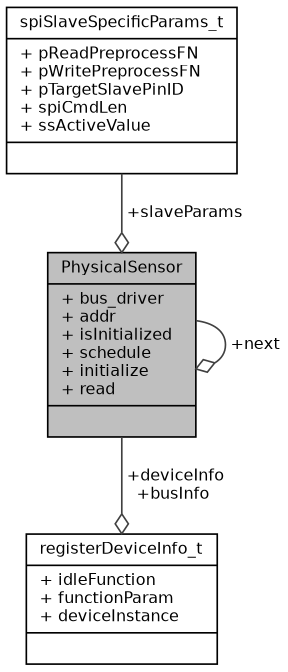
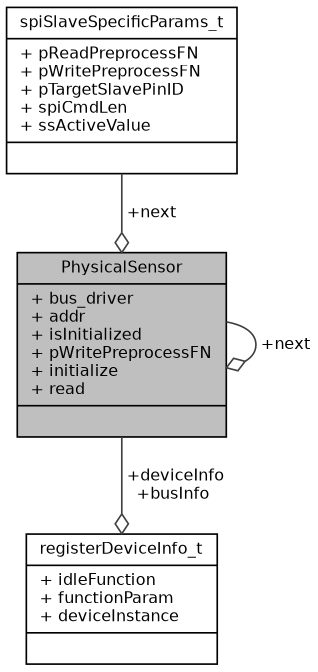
(183, 213) -> (150, 213)
(106, 353) -> (122, 353)
